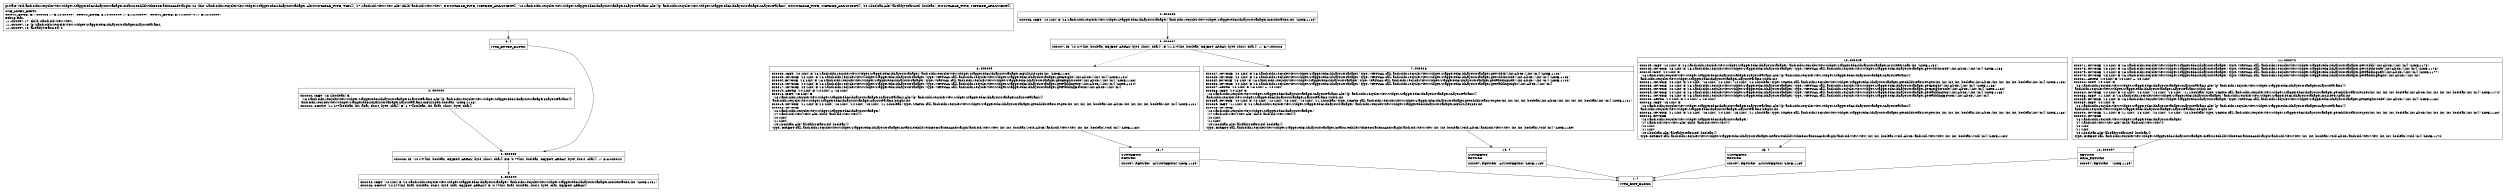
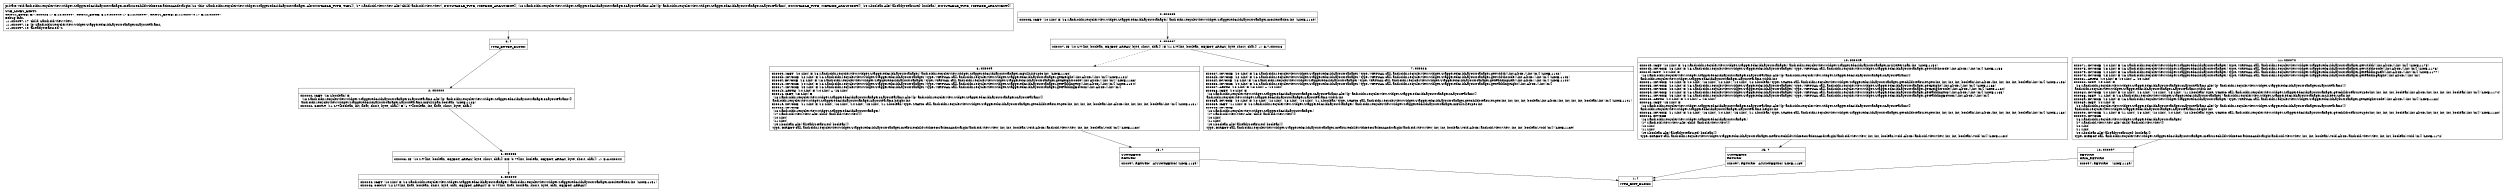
(592, 90) -> (477, 68)
(1506, 157) -> none
